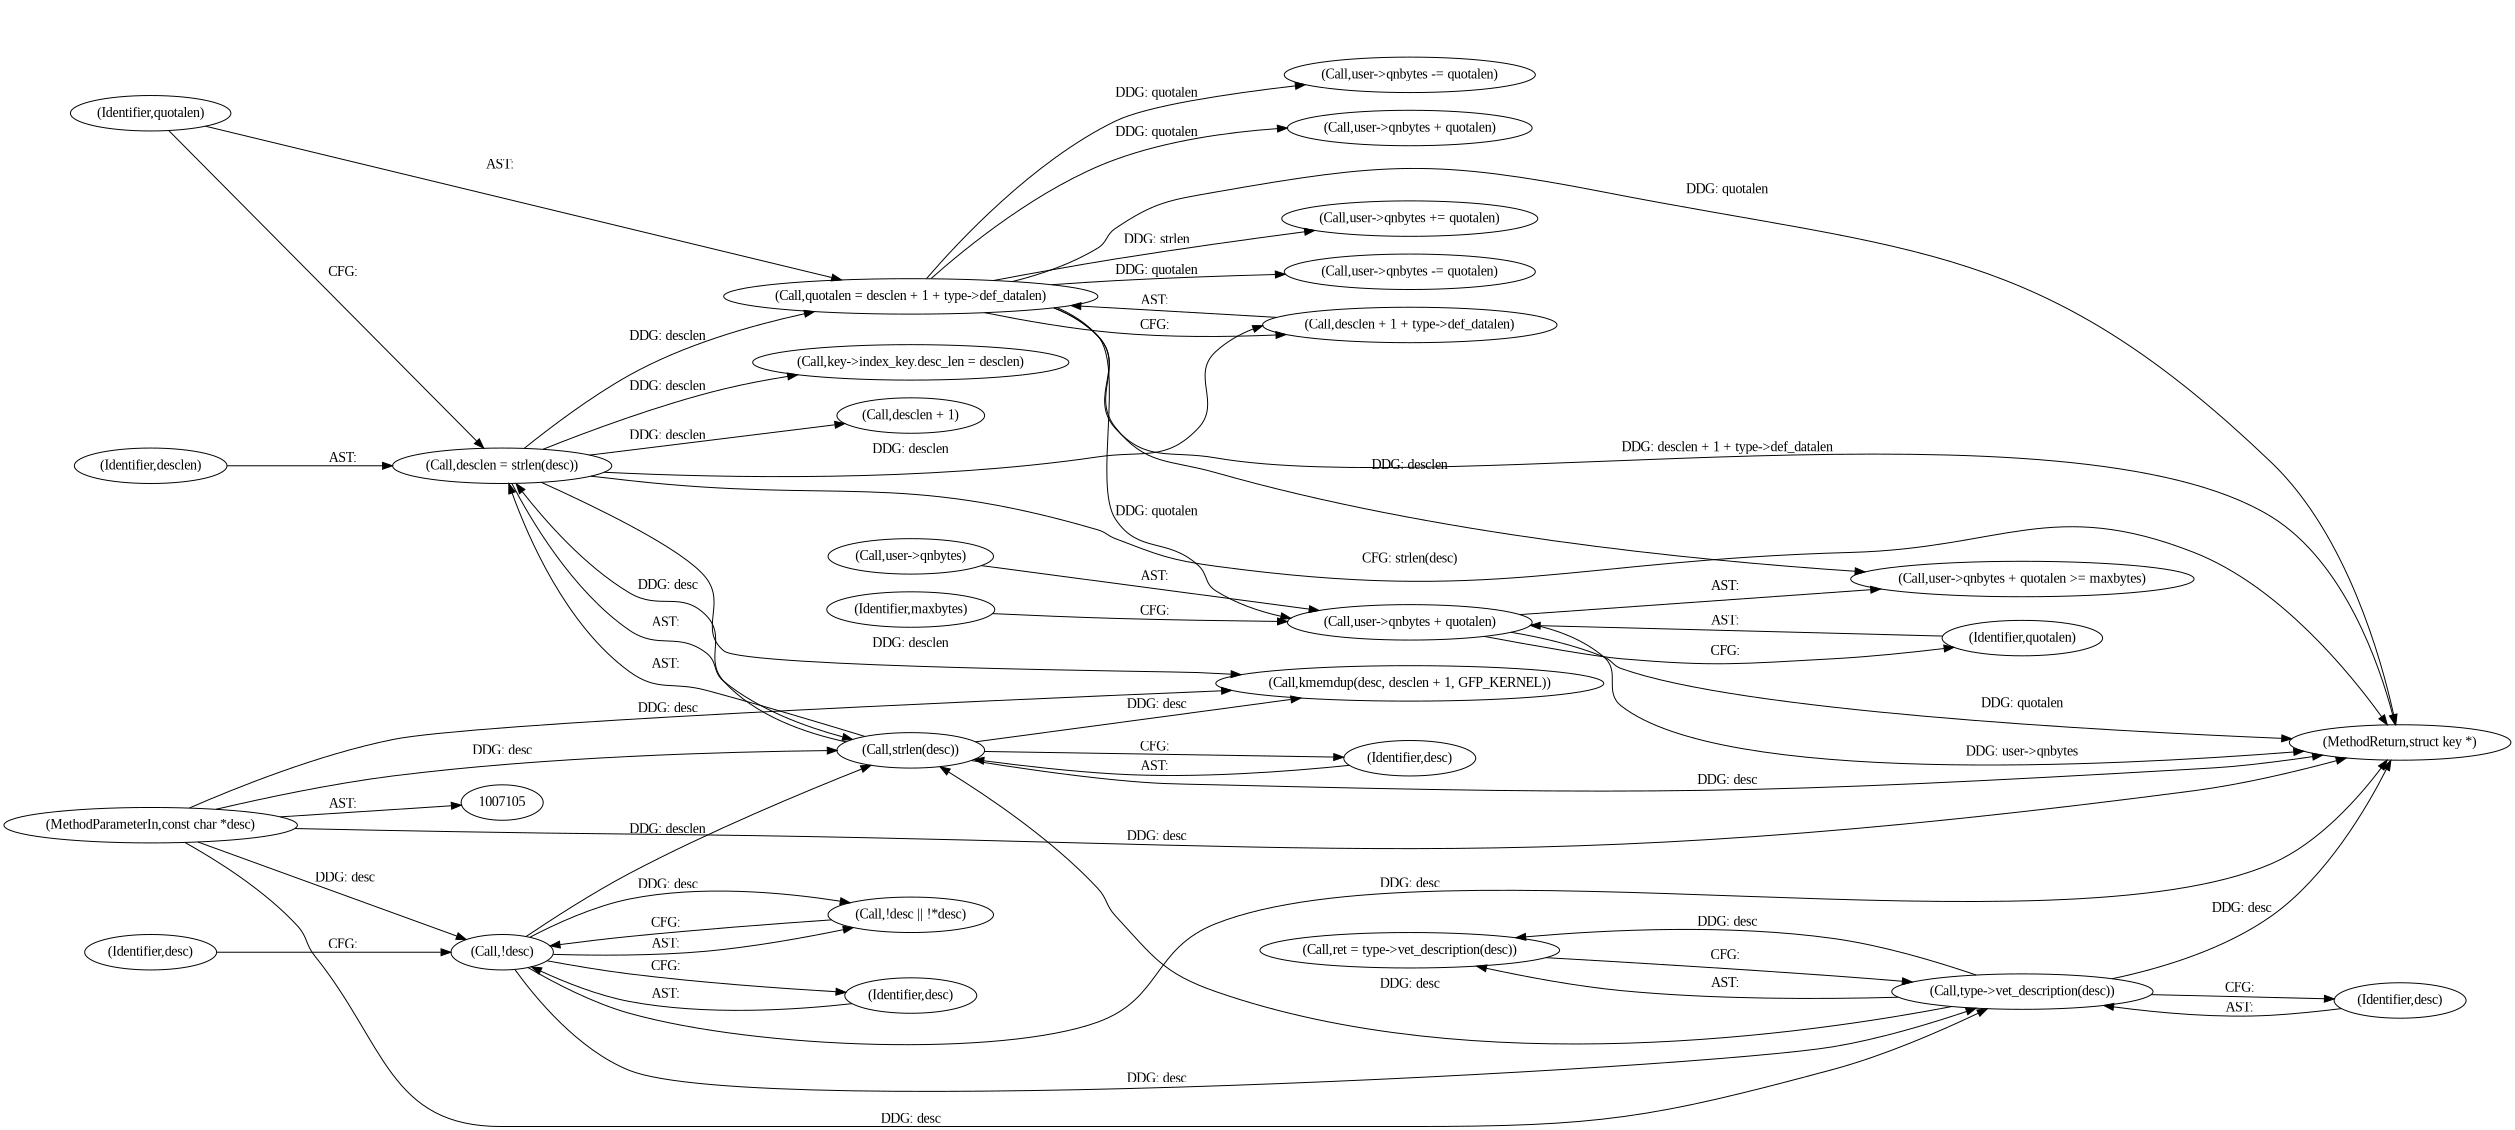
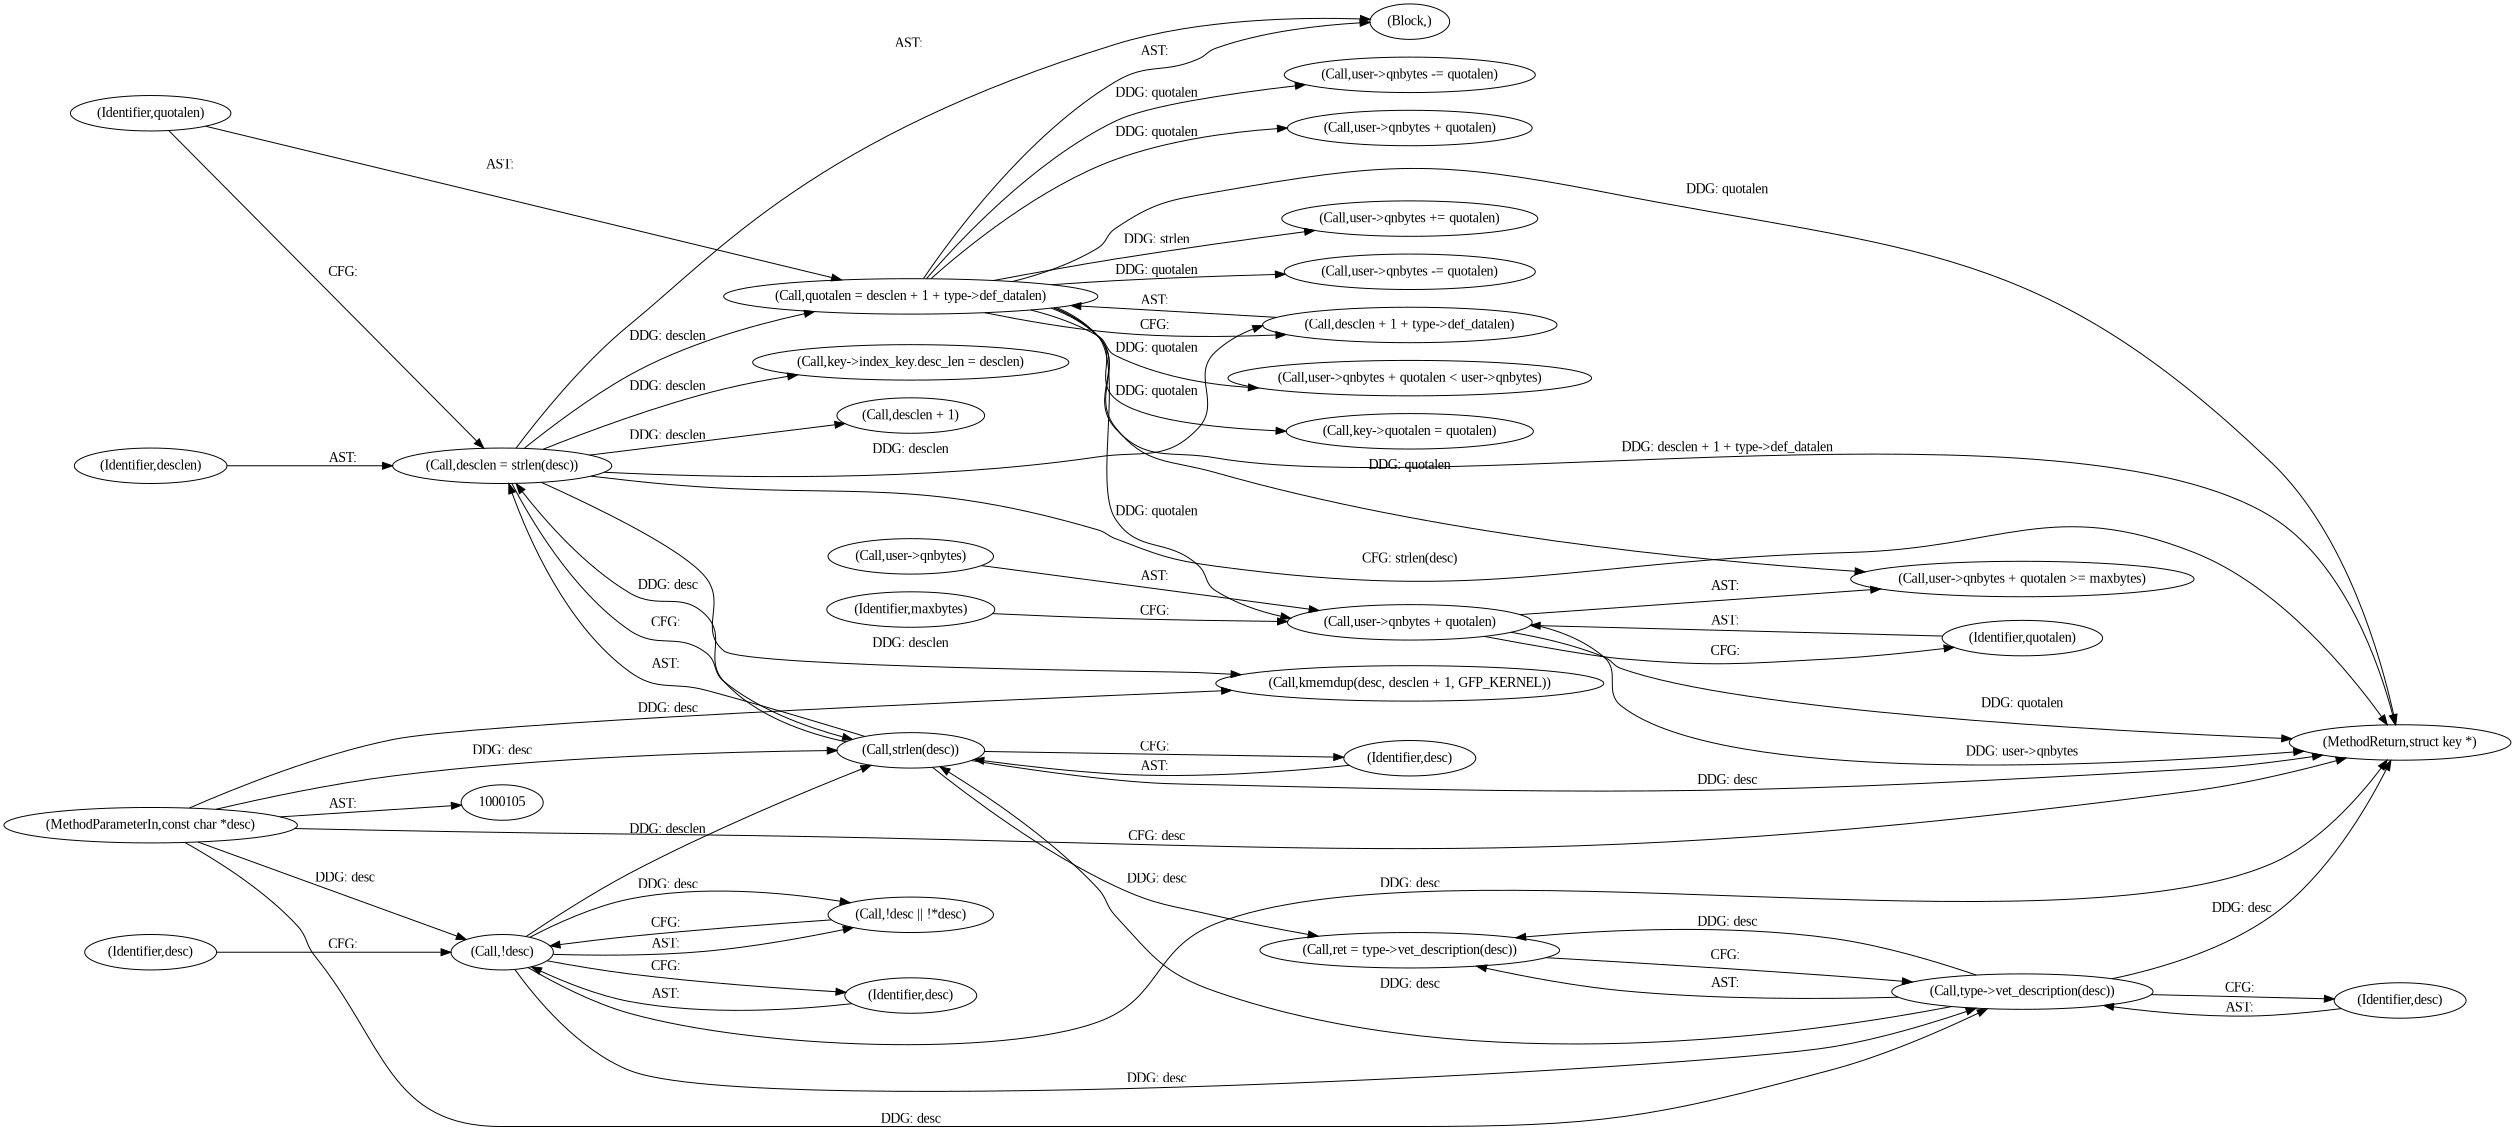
none -> (1410, 22)
none -> (1410, 378)
none -> (1410, 431)
(1410, 465) -> (1410, 465)
(668, 623) -> (668, 623)
(1133, 721) -> (1107, 882)
(502, 803) -> (502, 803)
(1157, 837) -> (1157, 837)
